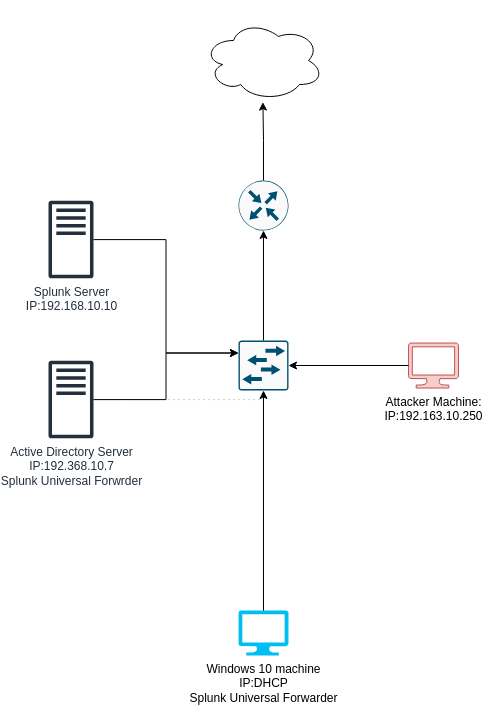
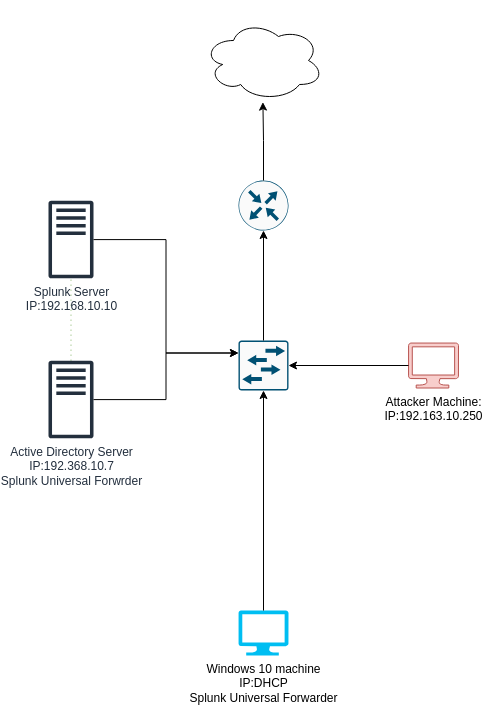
(214, 400) -> (71, 320)
